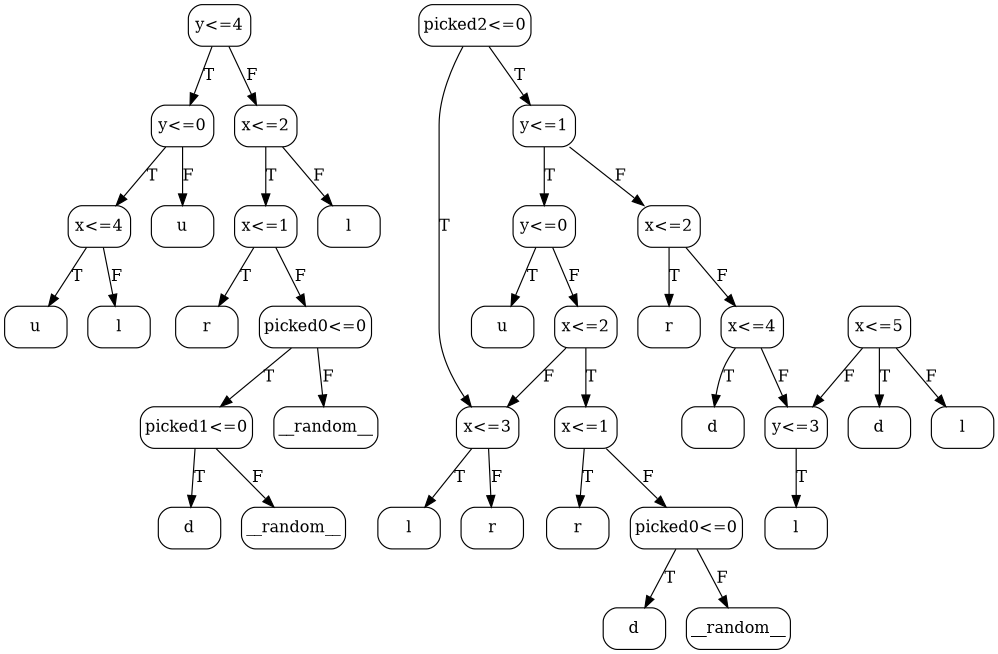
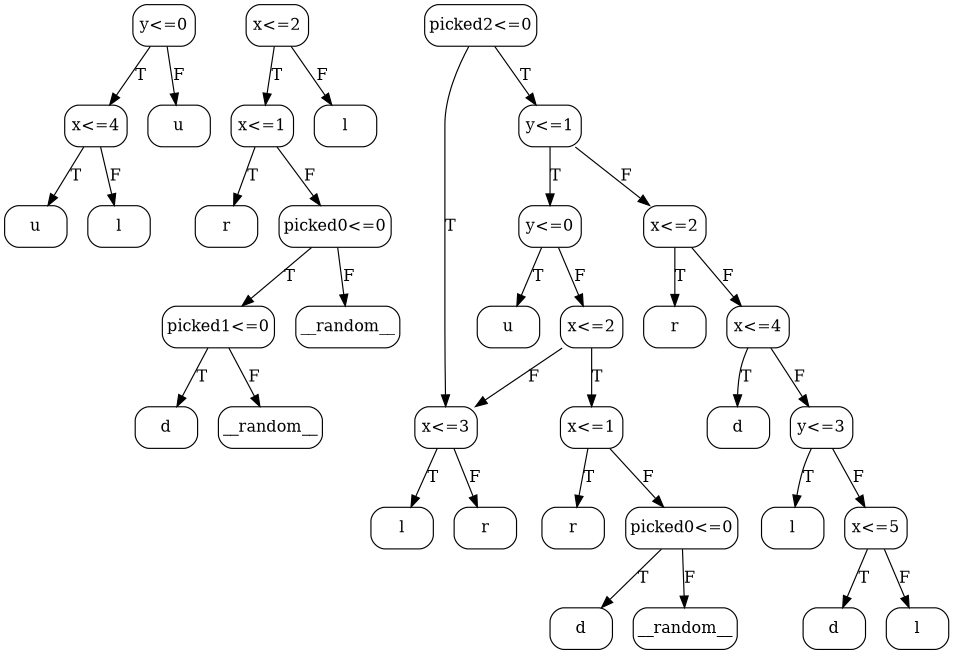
(220, 25) -> none
(842, 373) -> (846, 473)
